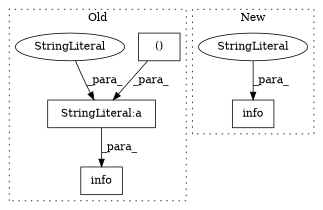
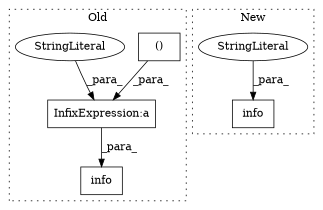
(102, 114) -> (102, 114)
